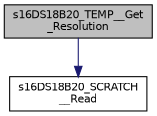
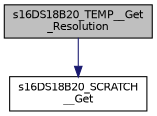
(78, 94) -> (78, 94)
